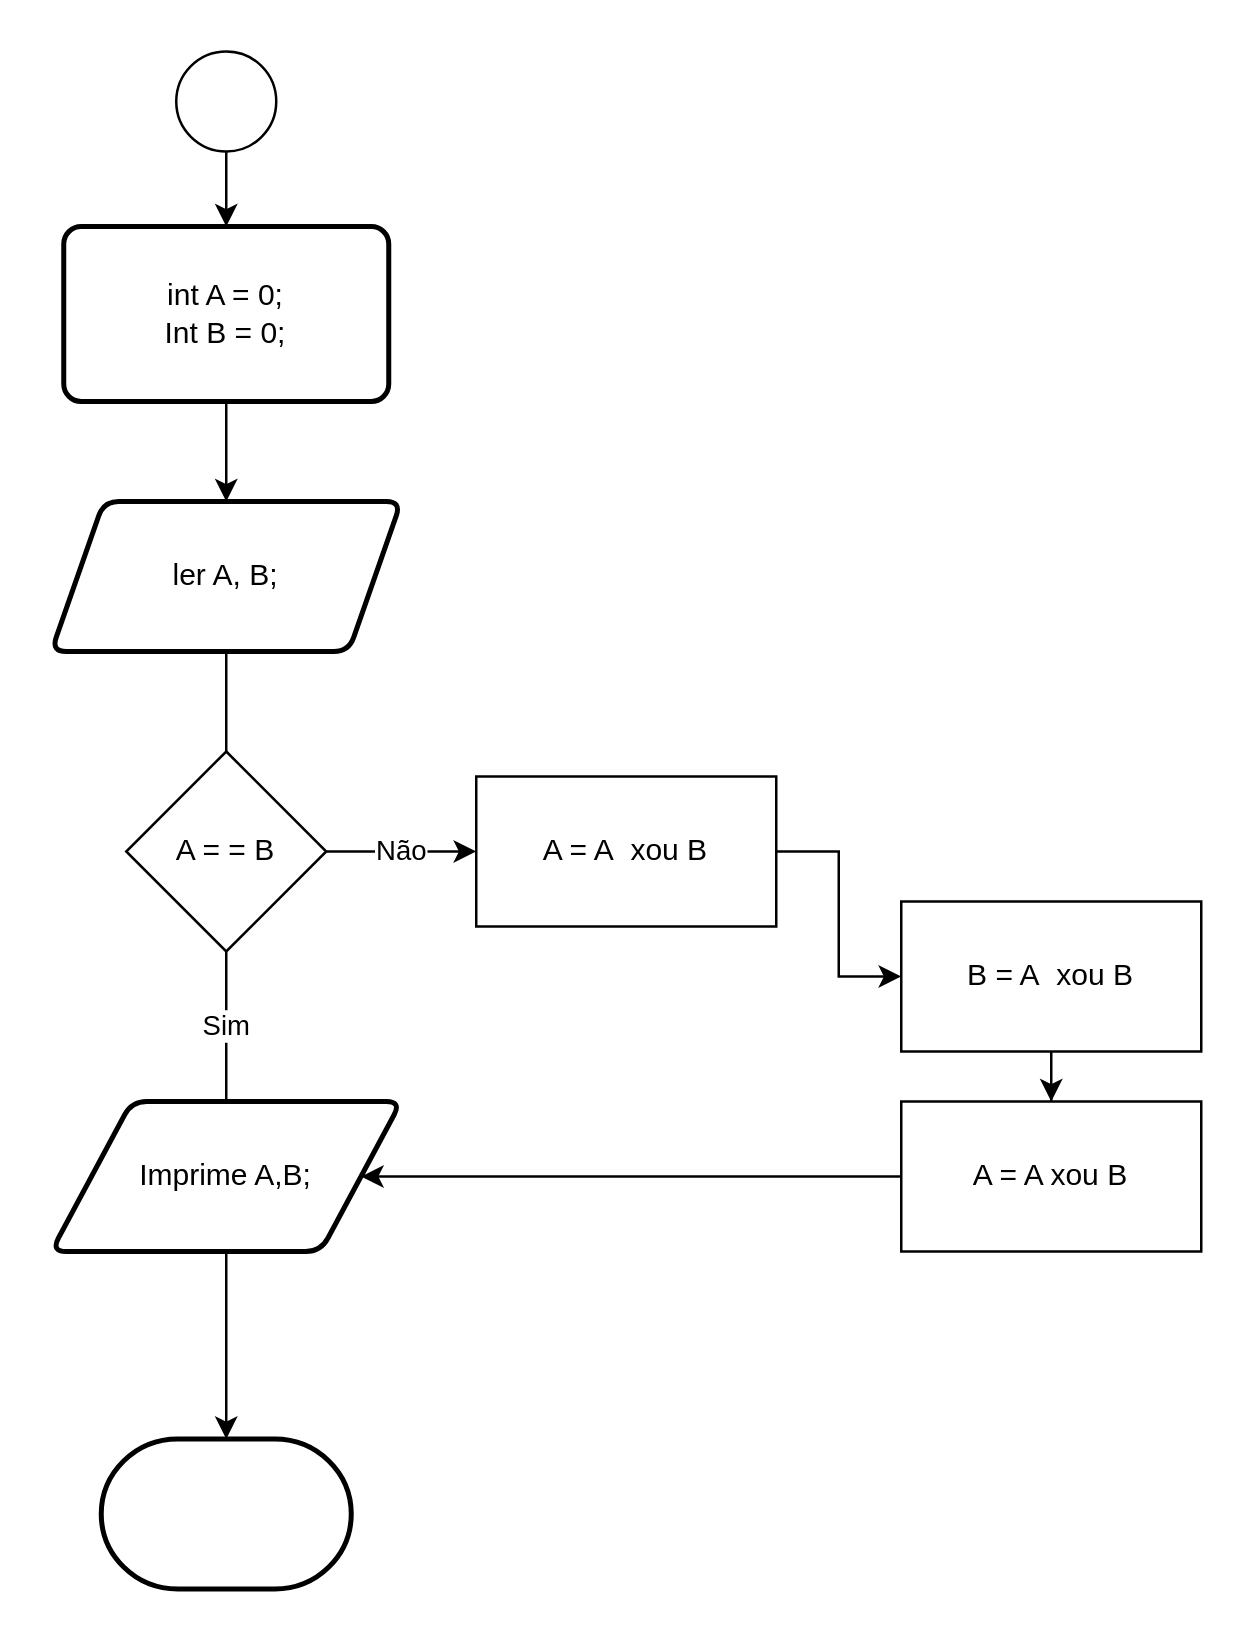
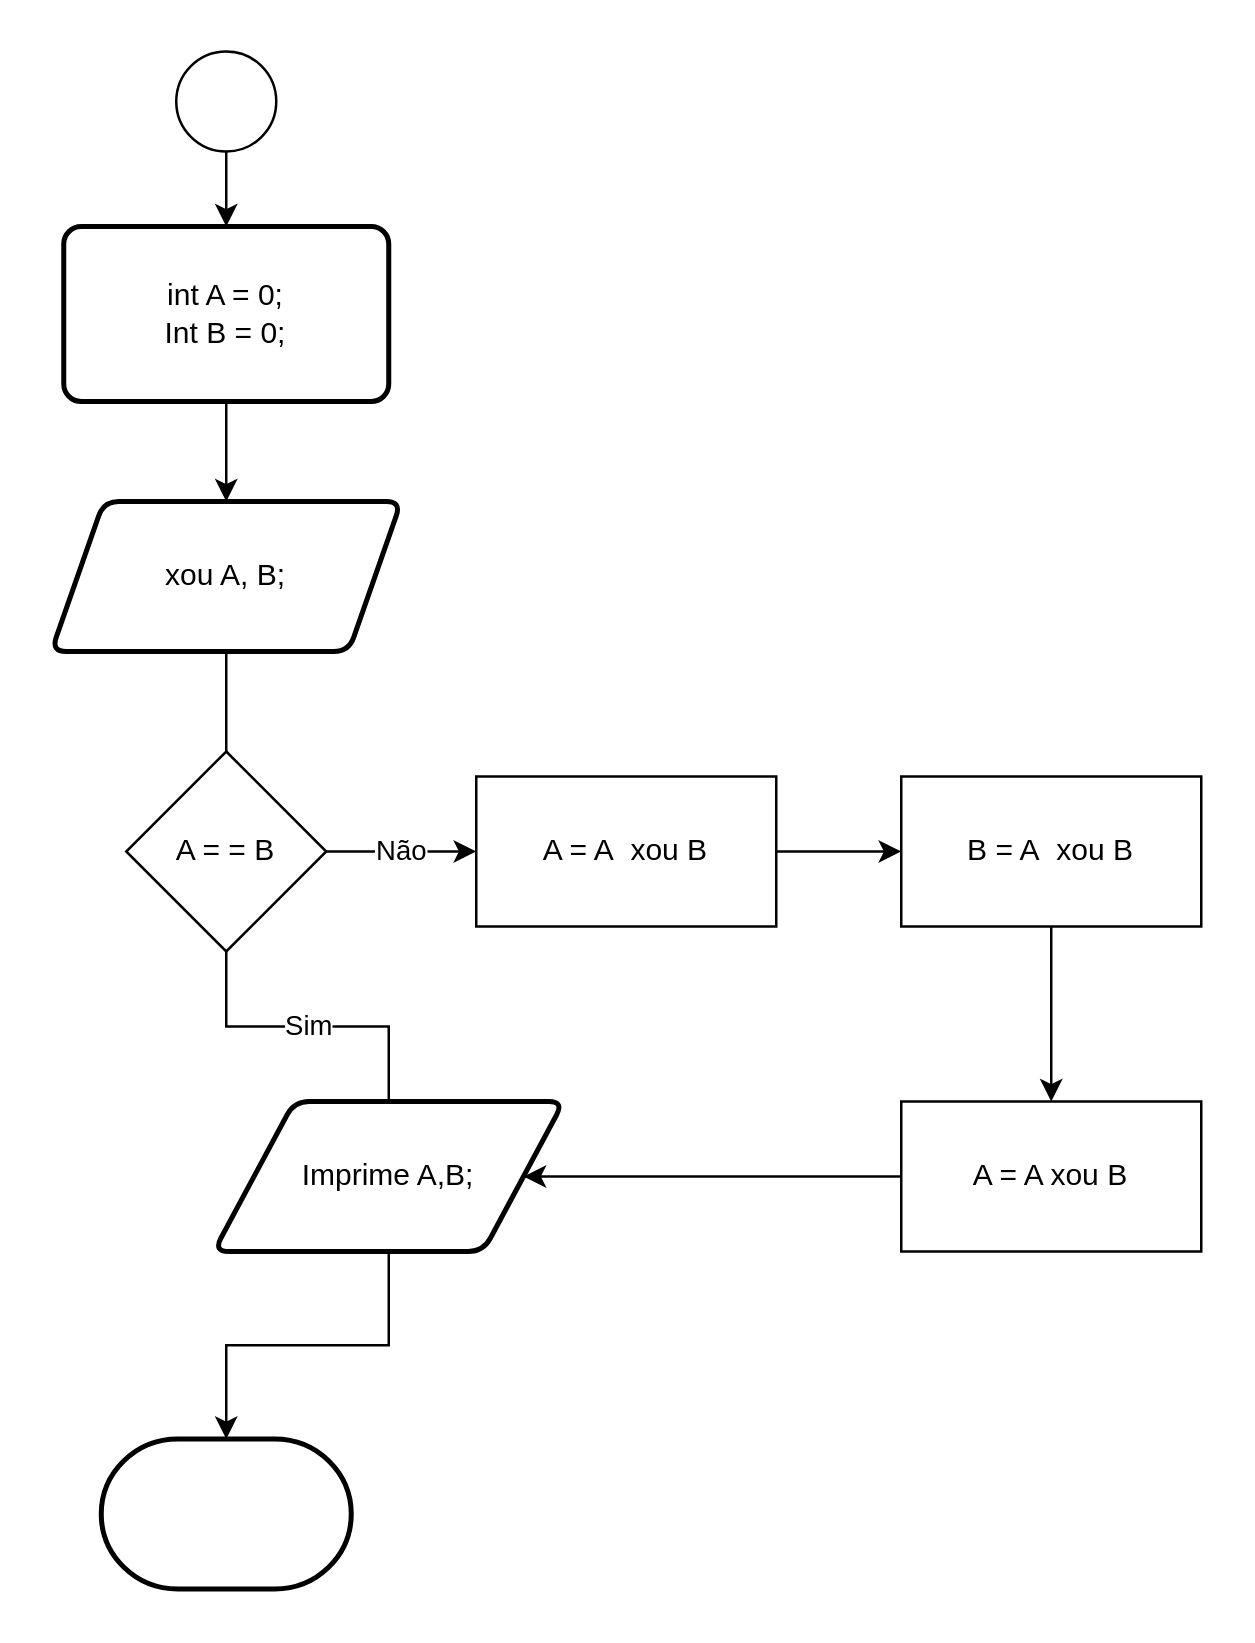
(226, 576) -> (226, 576)
(1051, 976) -> (1051, 851)
(226, 1176) -> (389, 1176)
